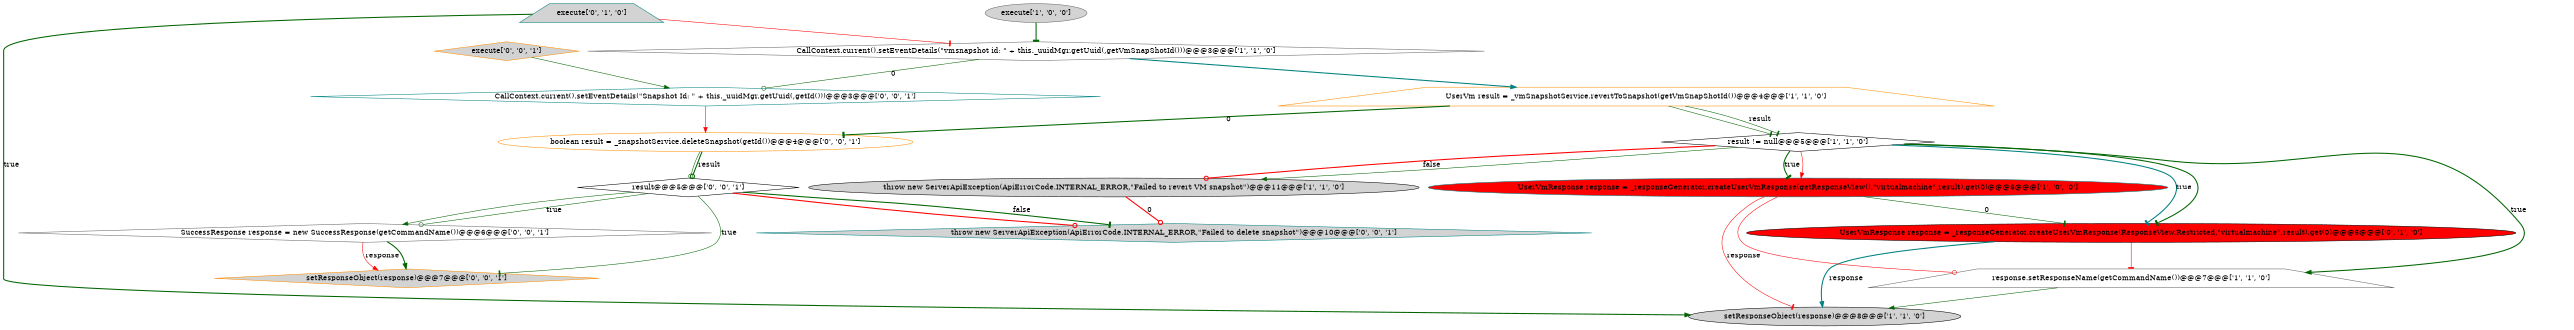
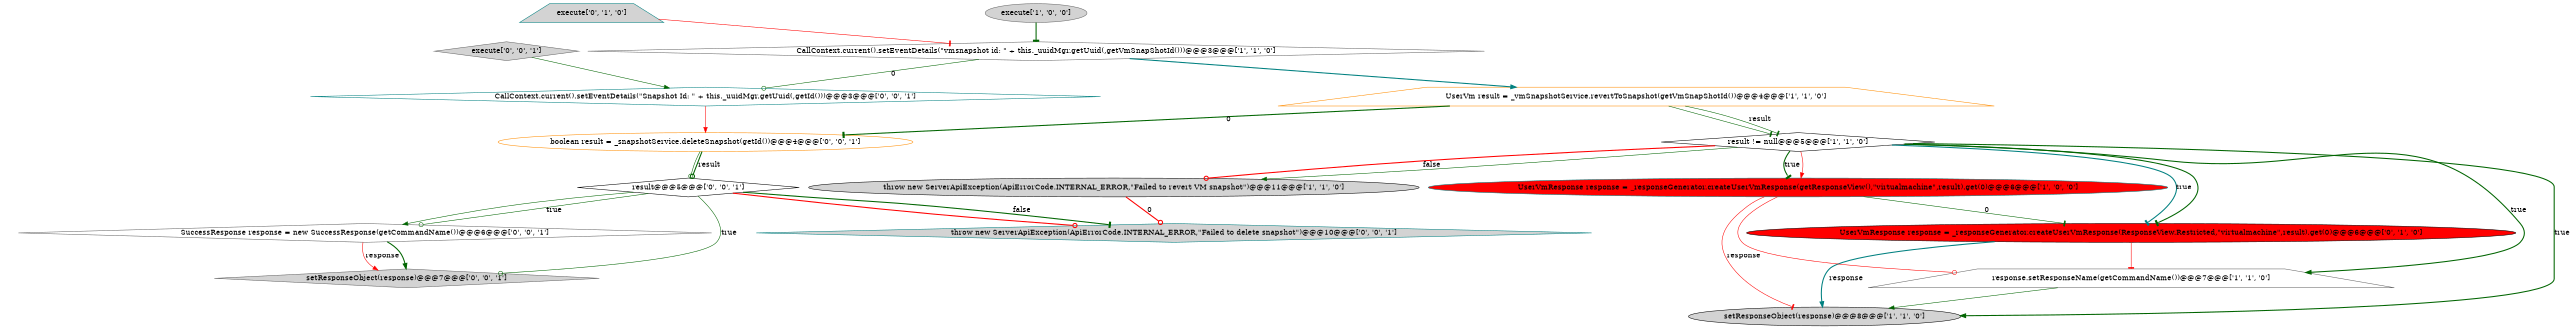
(507, 51) -> (507, 51)
(638, 262) -> (638, 262)
(407, 278) -> (407, 278)
(464, 299) -> (2554, 206)
